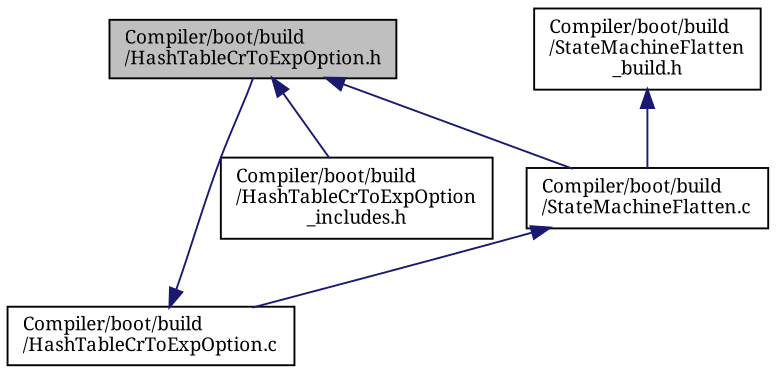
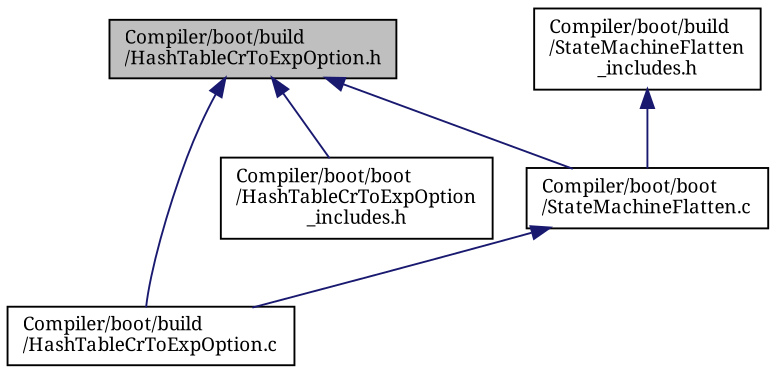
(647, 49) -> (647, 49)
(212, 183) -> (173, 198)
(357, 198) -> (357, 198)
(647, 198) -> (647, 198)
